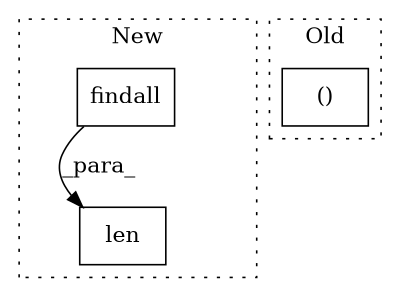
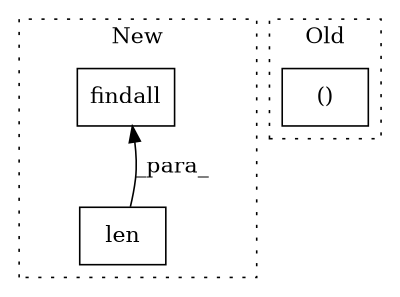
(61, 159) -> (136, 175)
